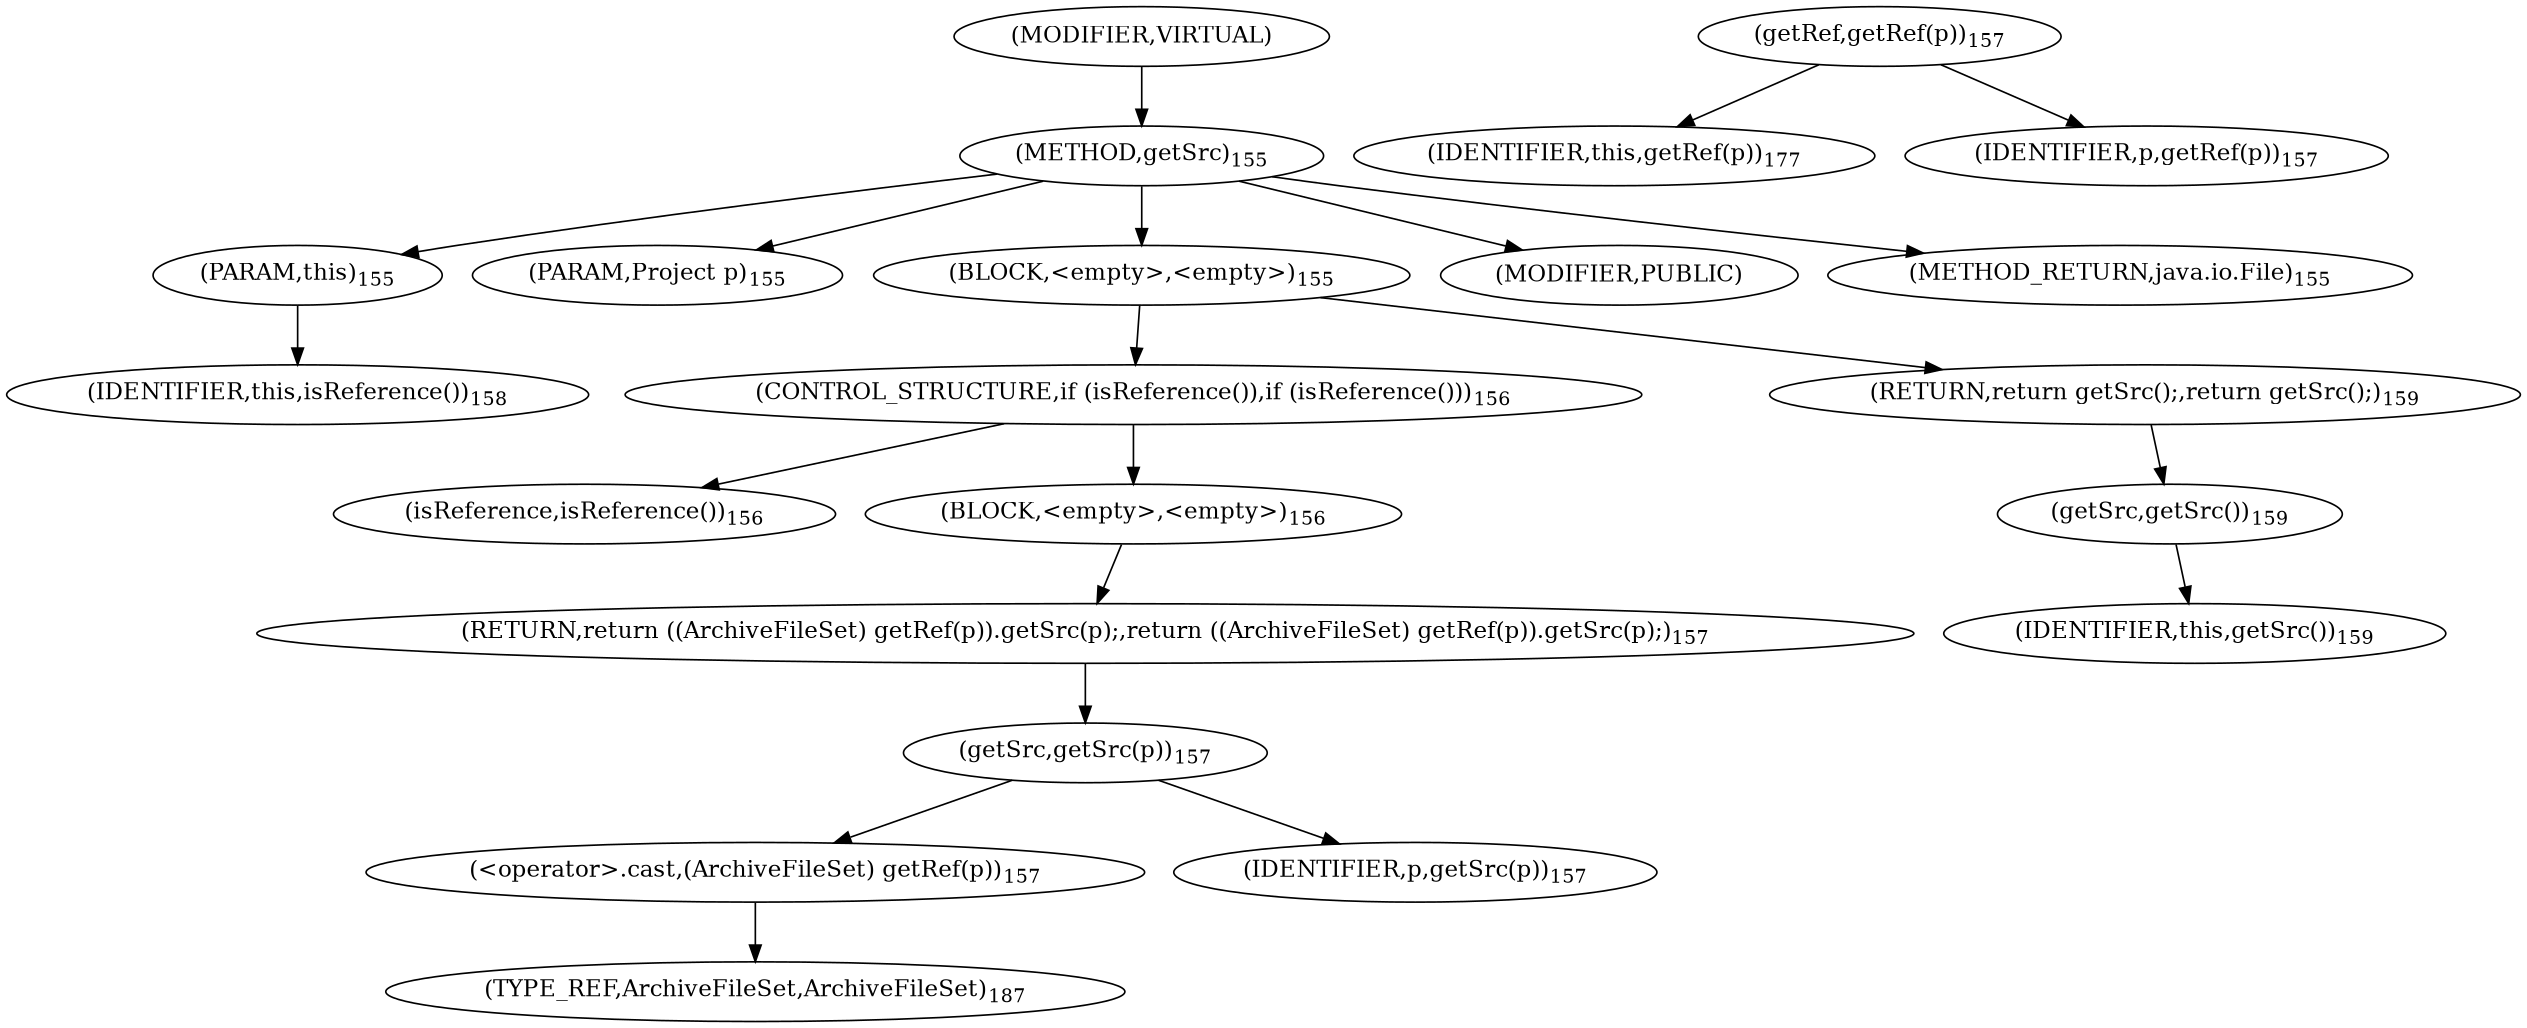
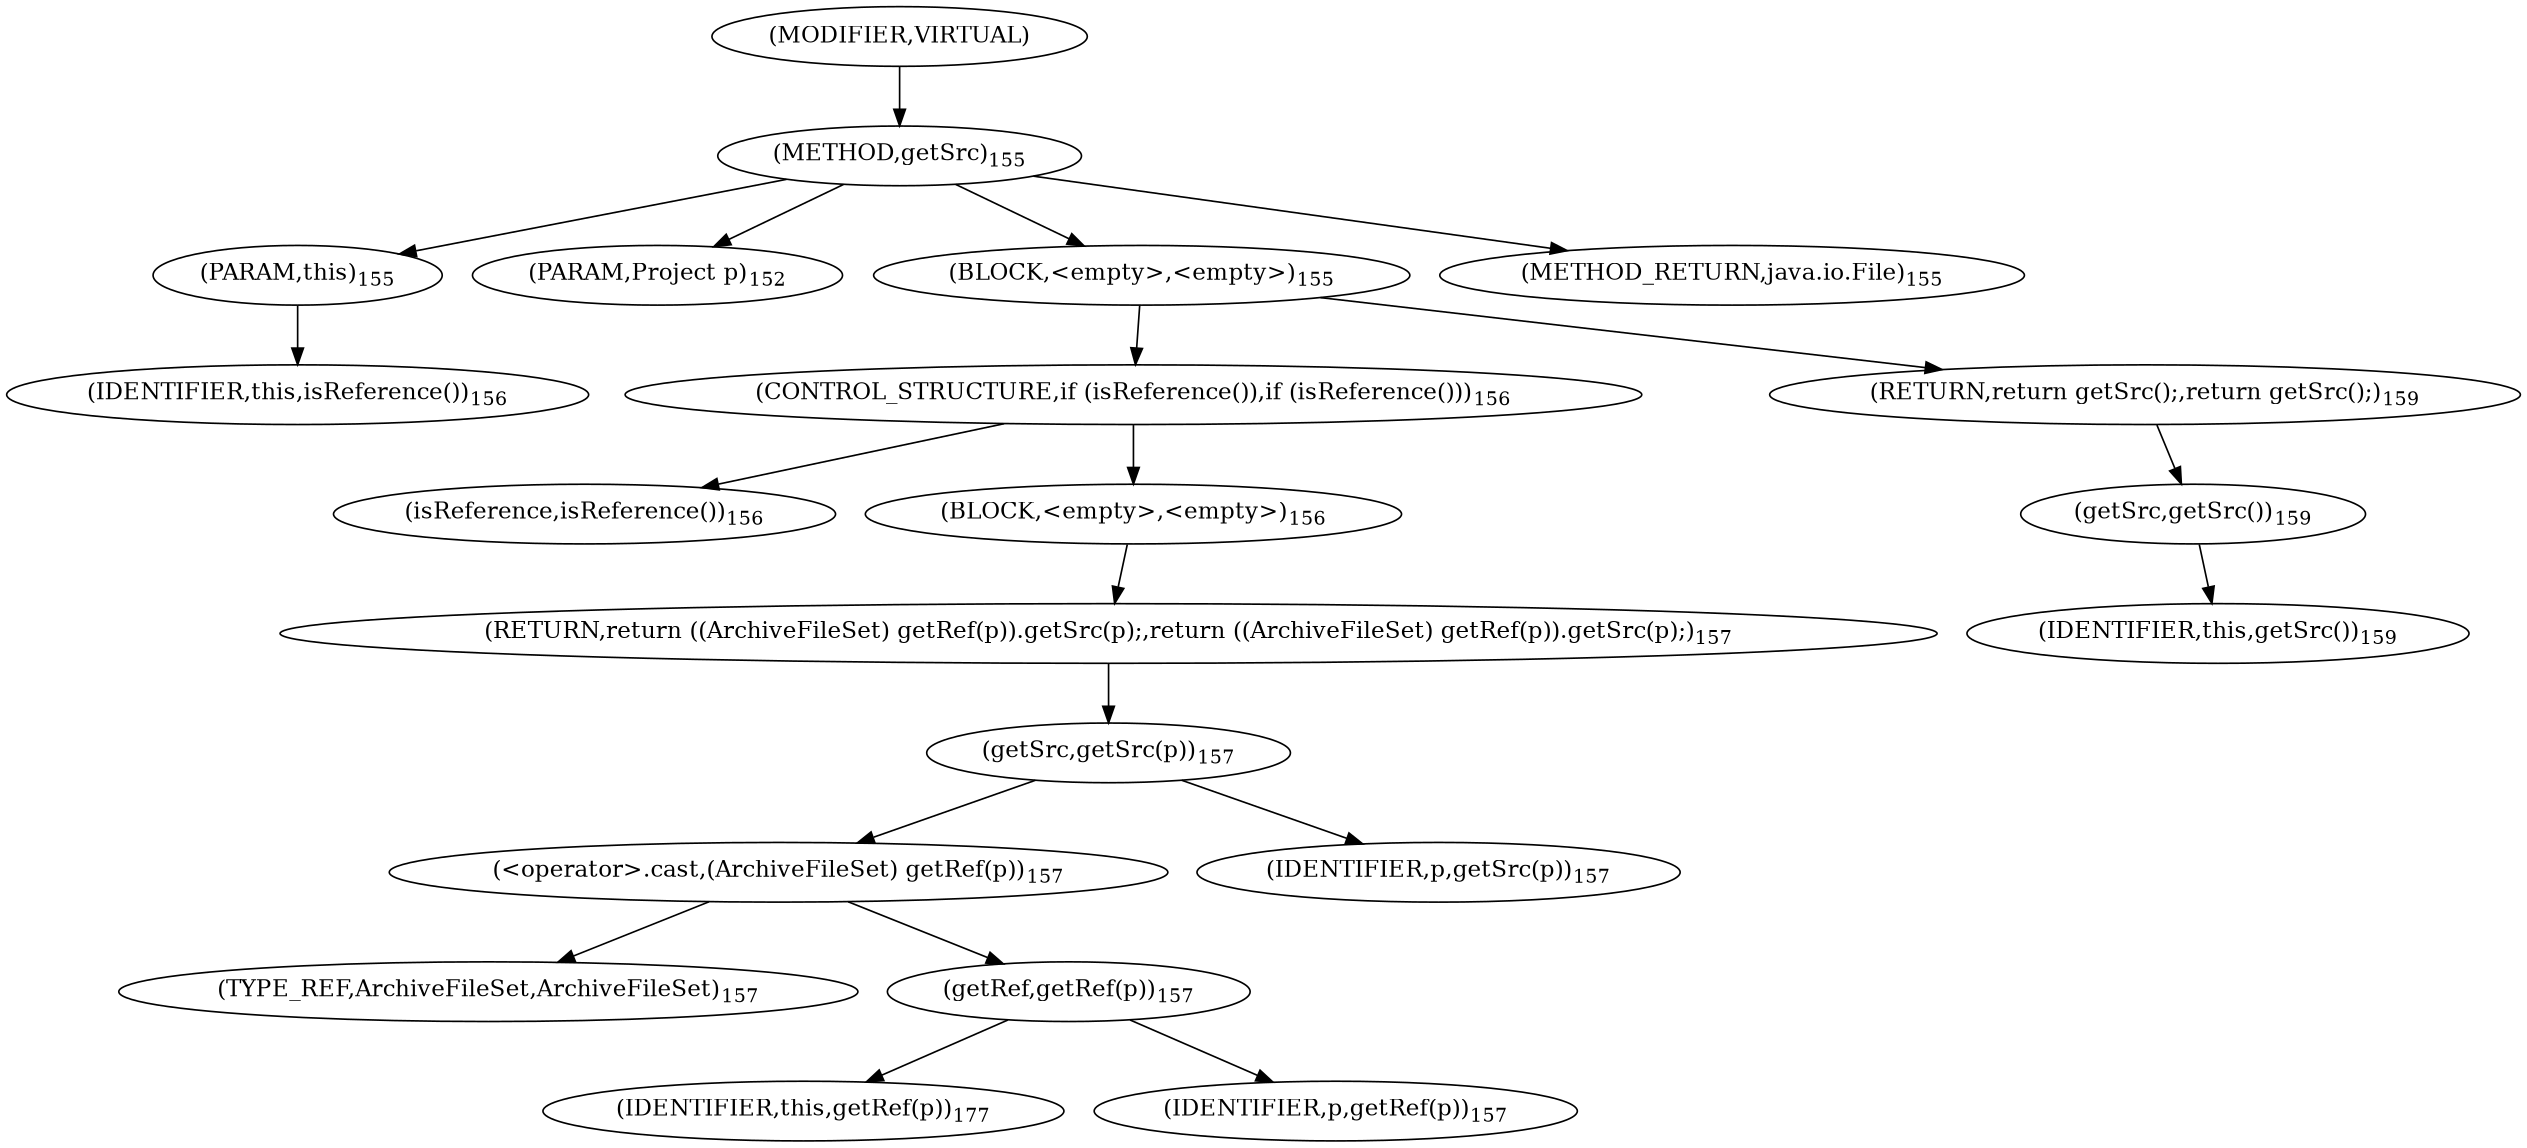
(768, 273) -> (768, 273)
(1619, 275) -> none
(489, 392) -> (489, 392)
none -> (918, 930)
(1007, 989) -> (740, 989)
